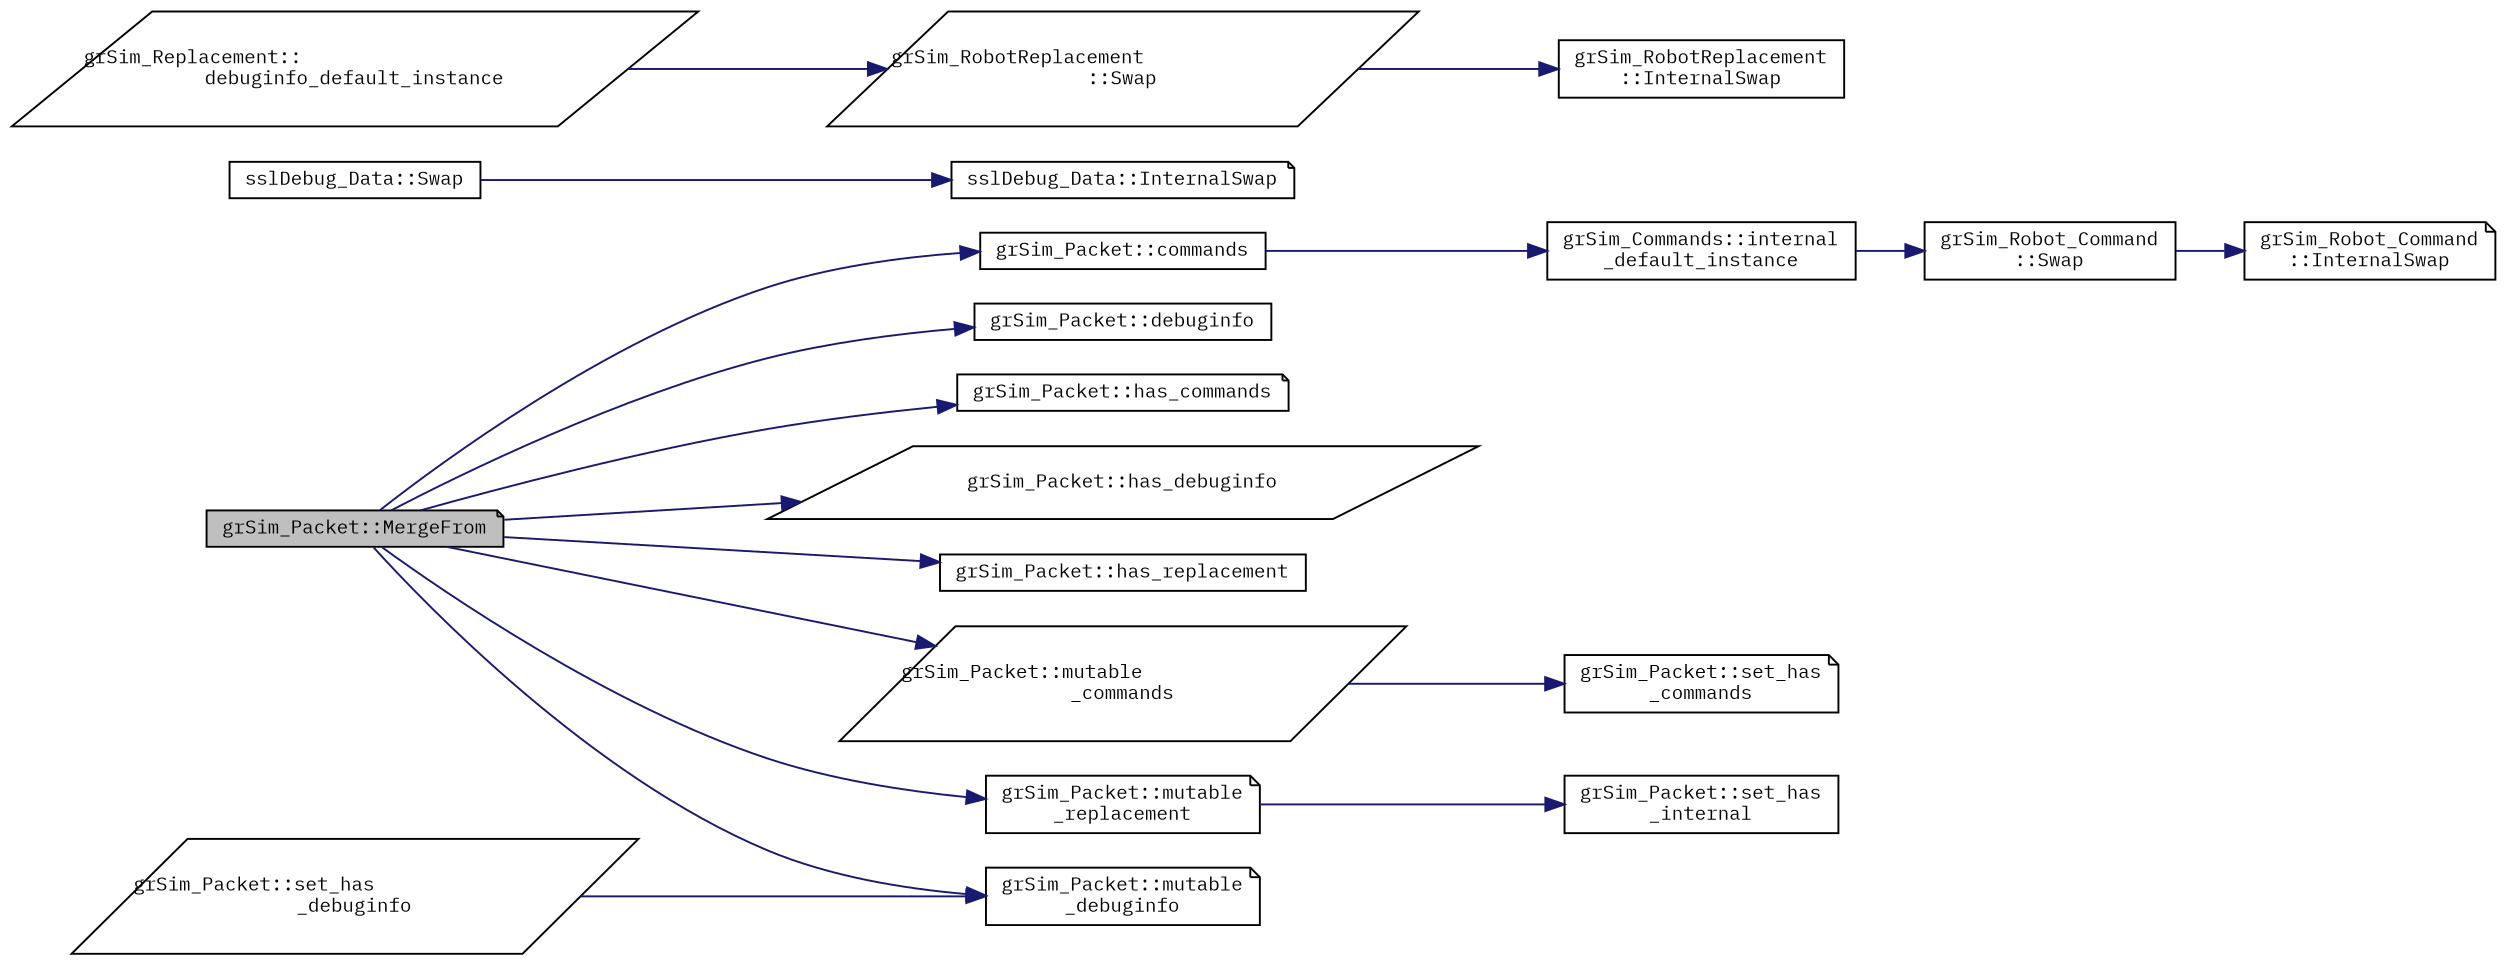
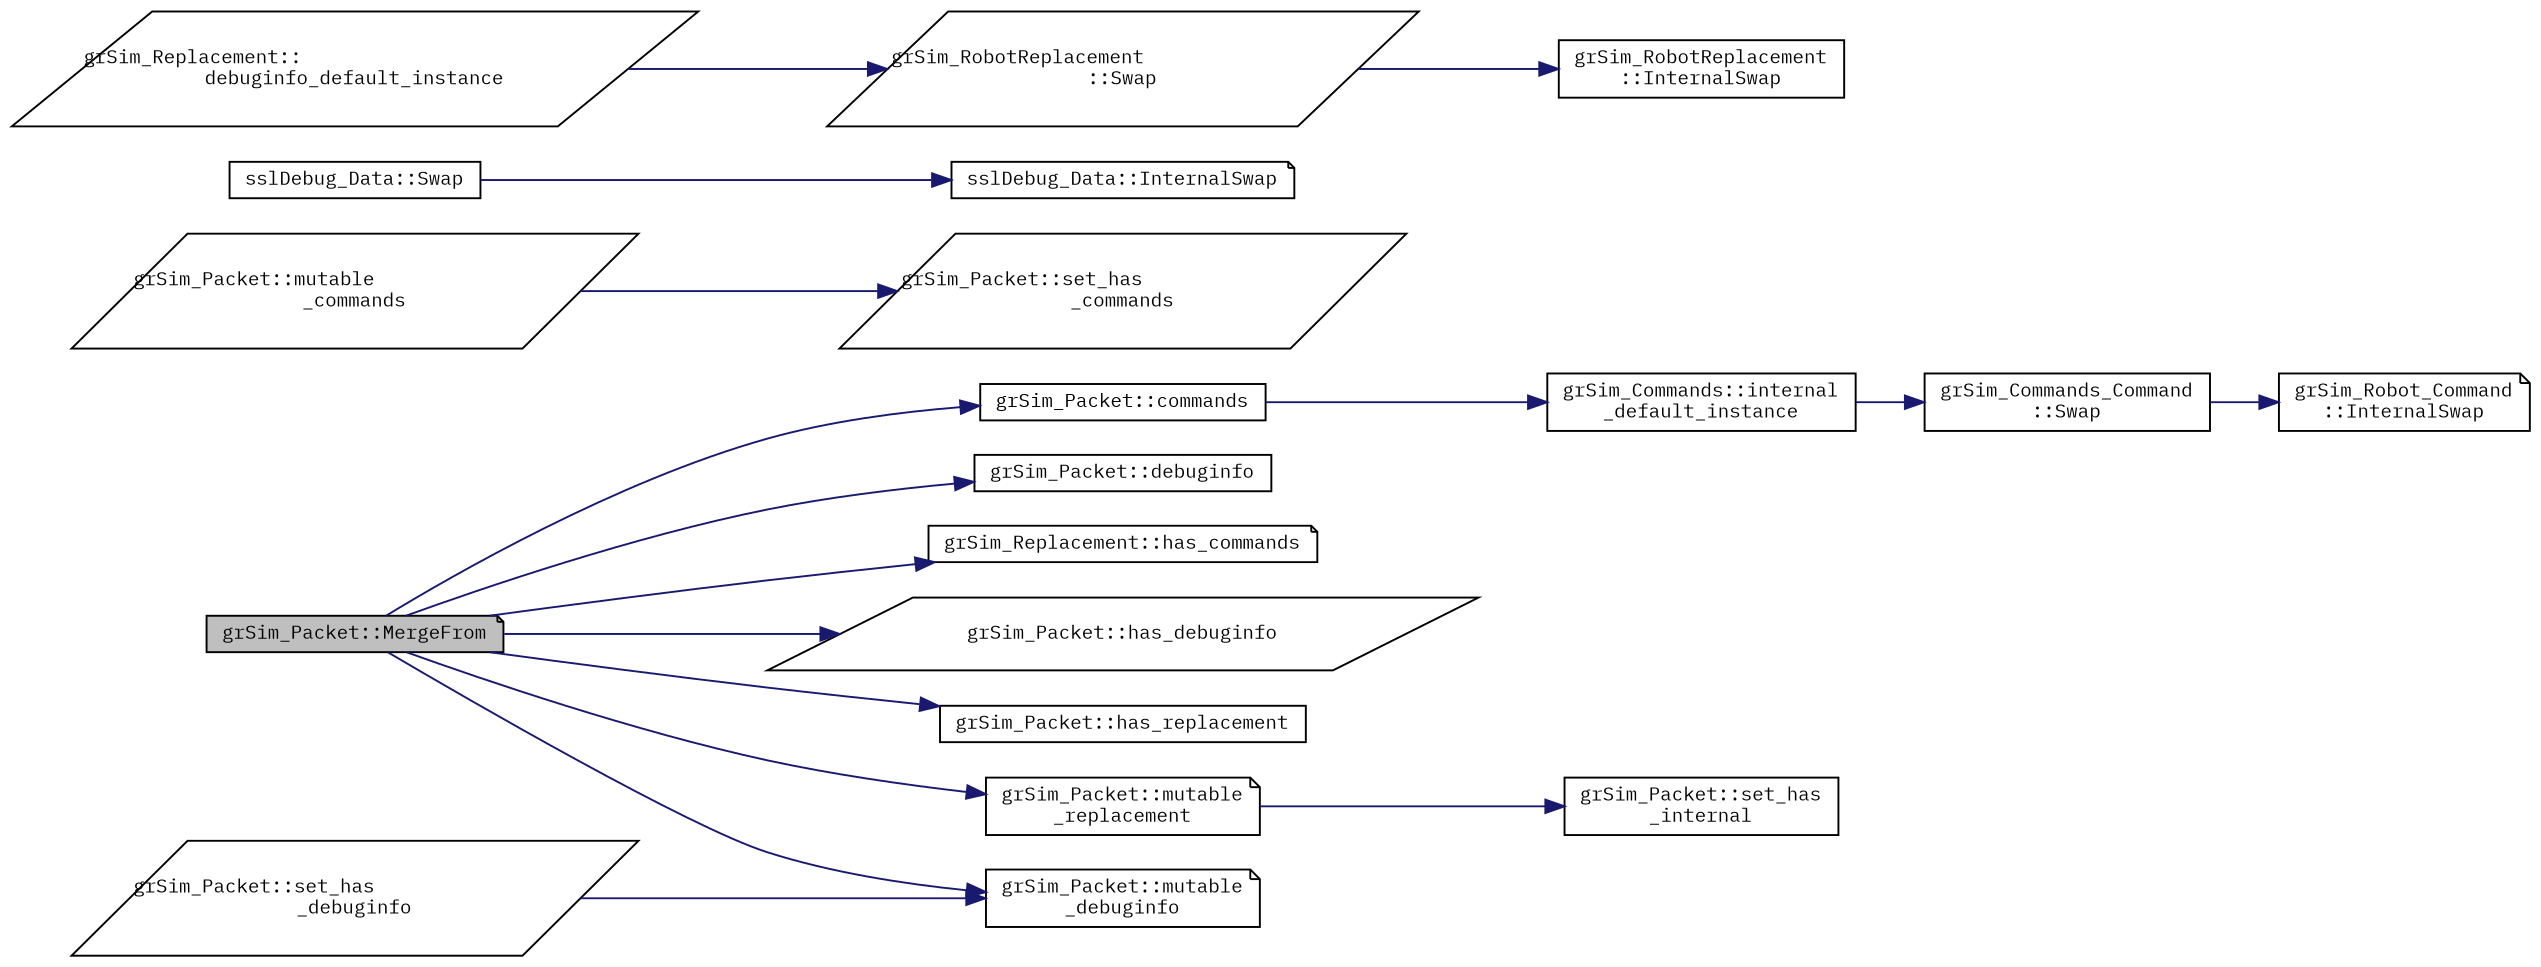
(2050, 251) -> (2067, 402)
(1123, 393) -> (1123, 544)
(681, 595) -> none
(1701, 684) -> (1123, 291)
